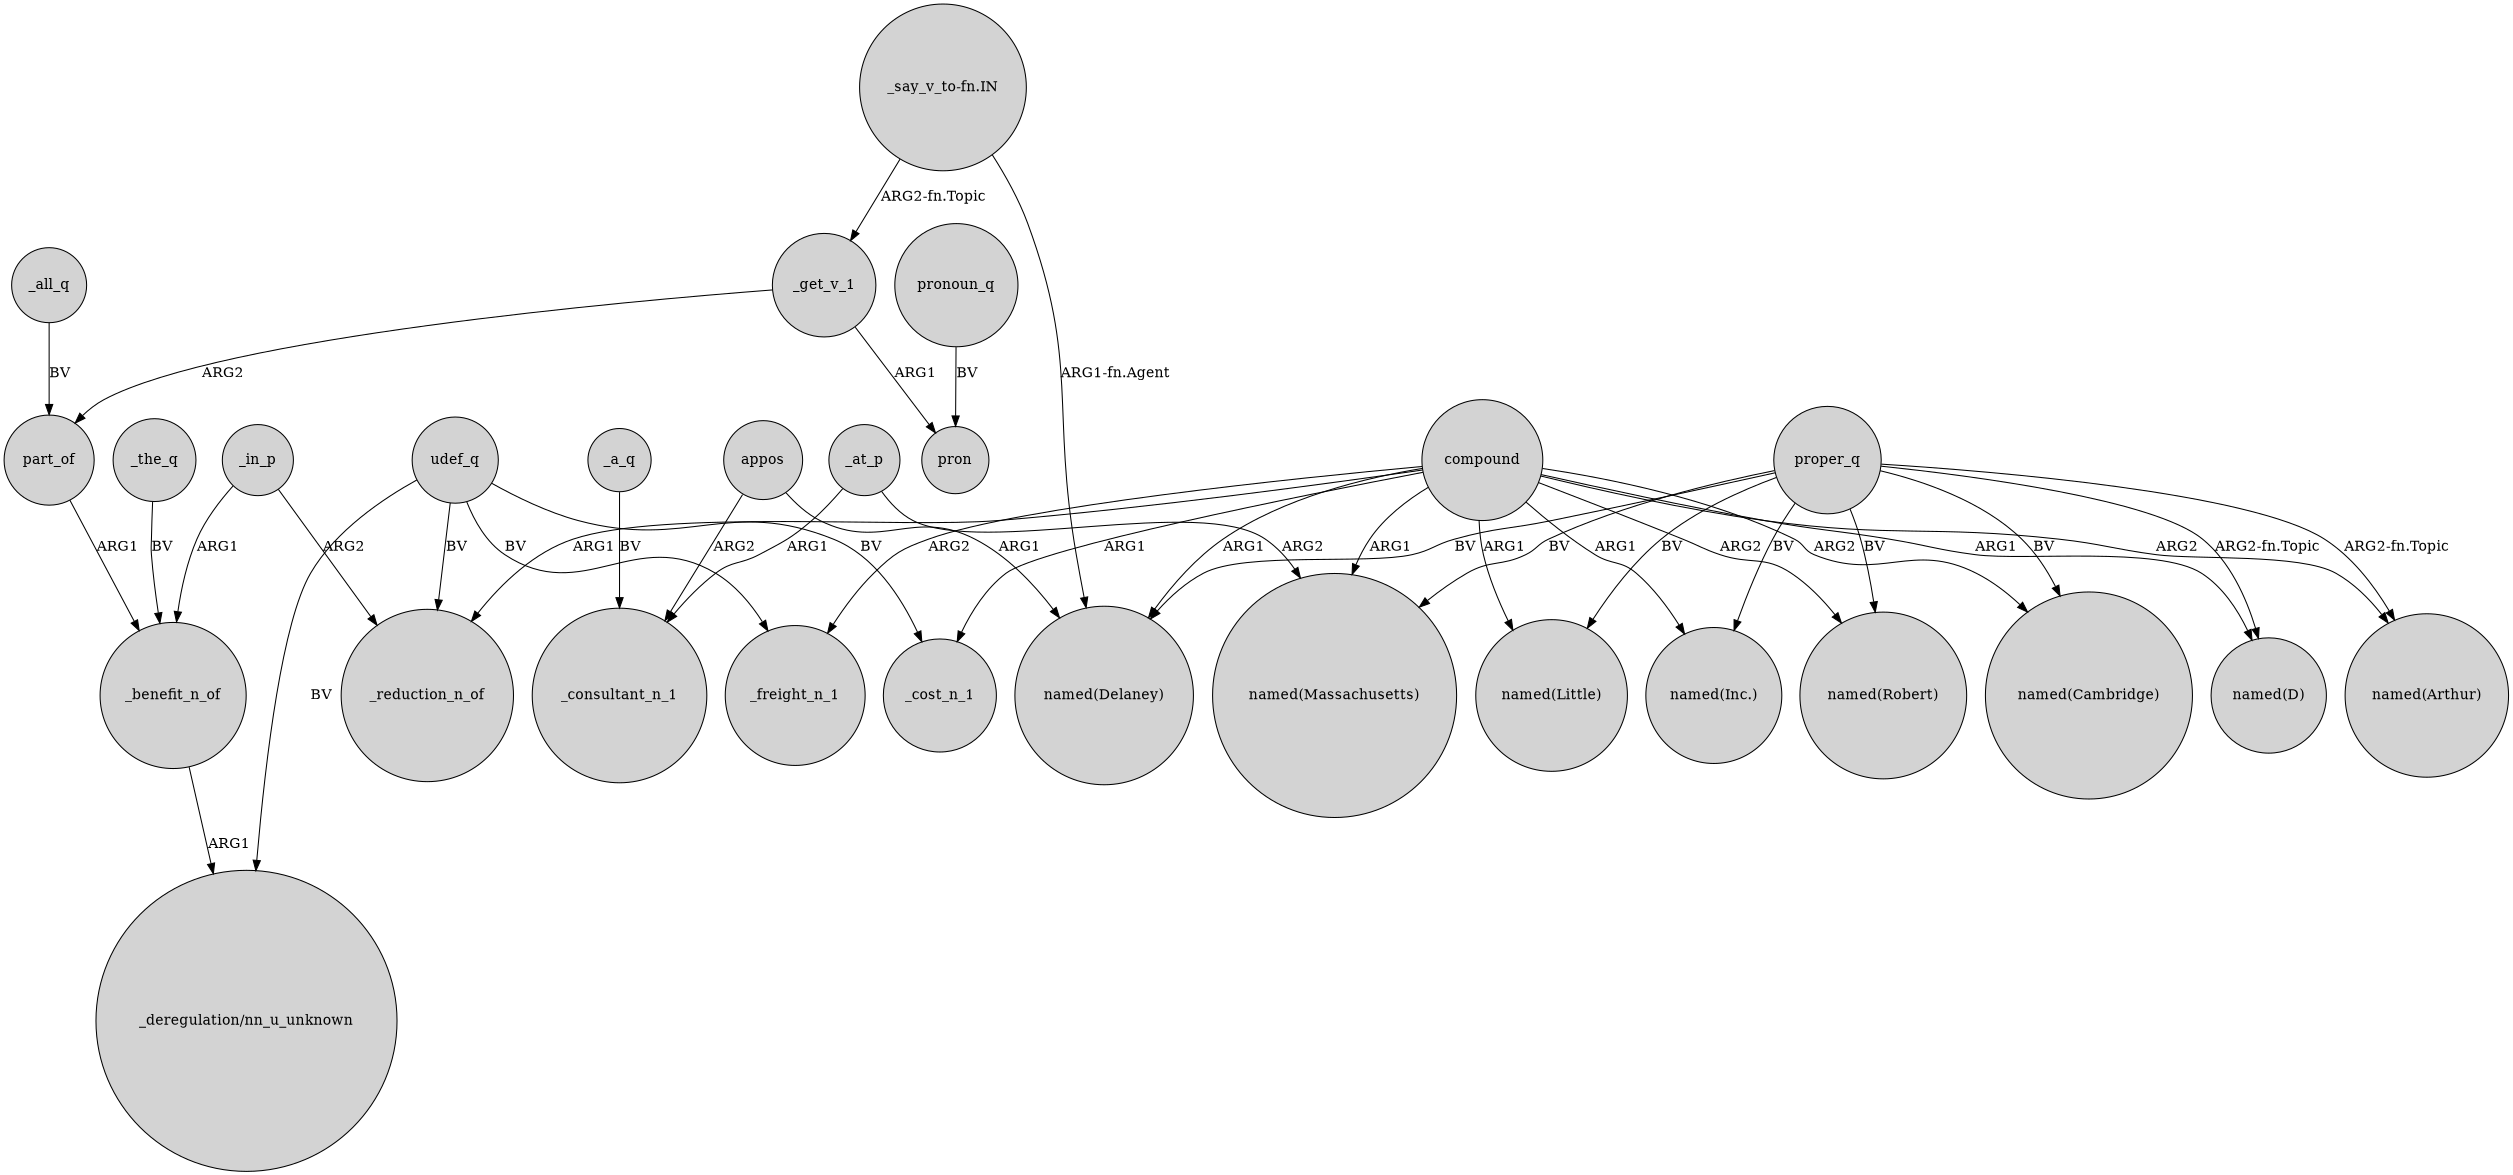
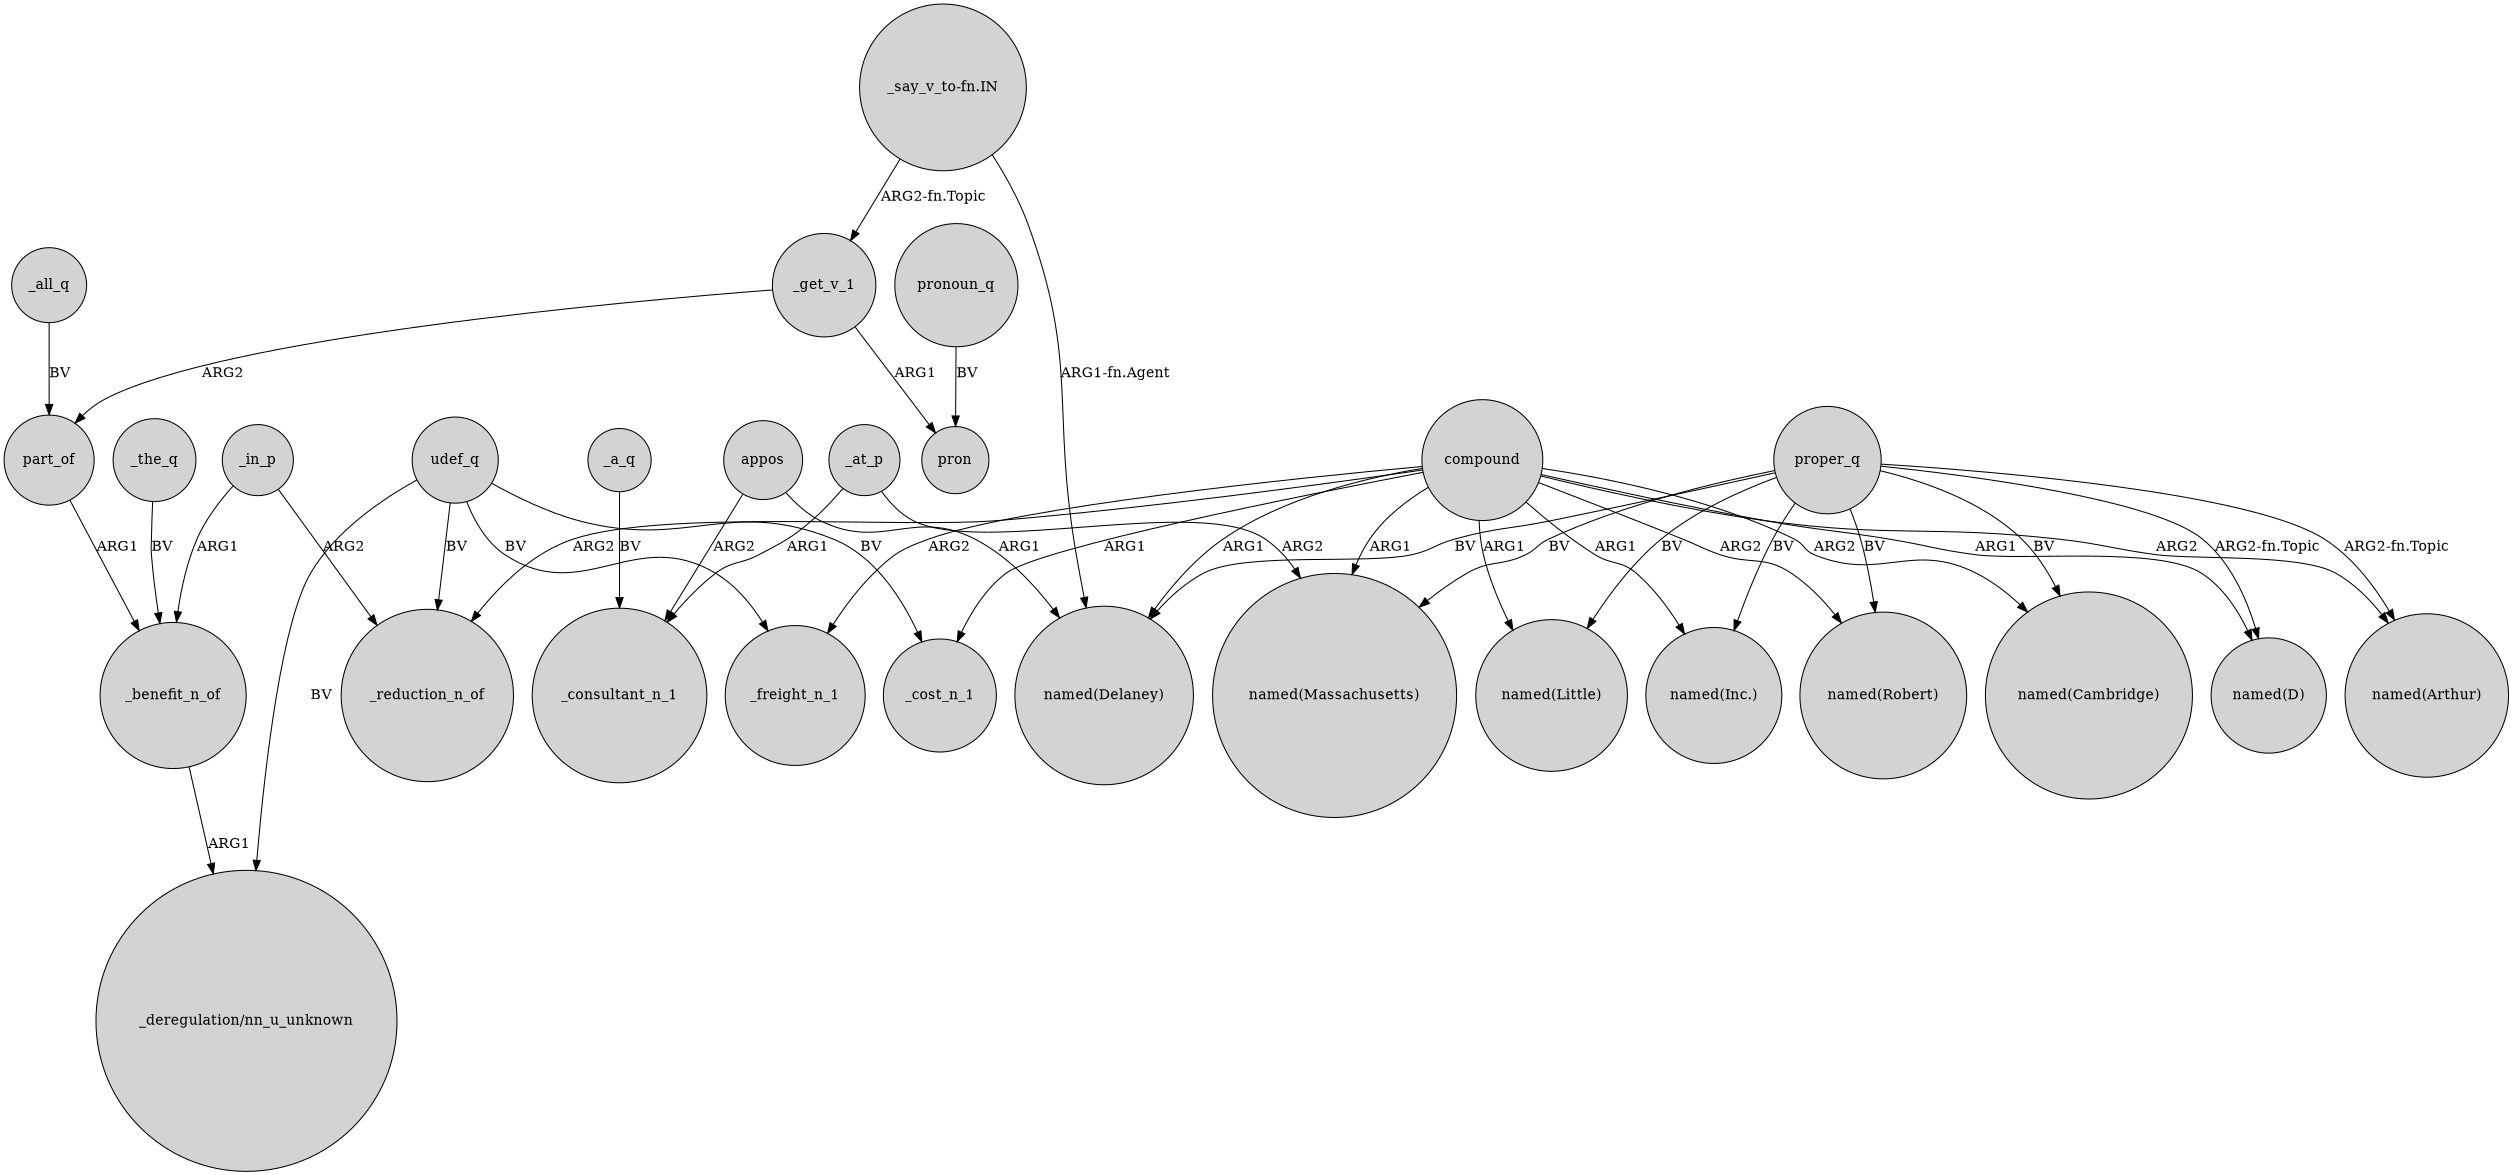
(594, 547) -> (594, 547)
